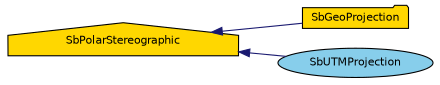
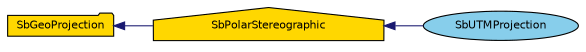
(262, 27) -> (139, 26)
